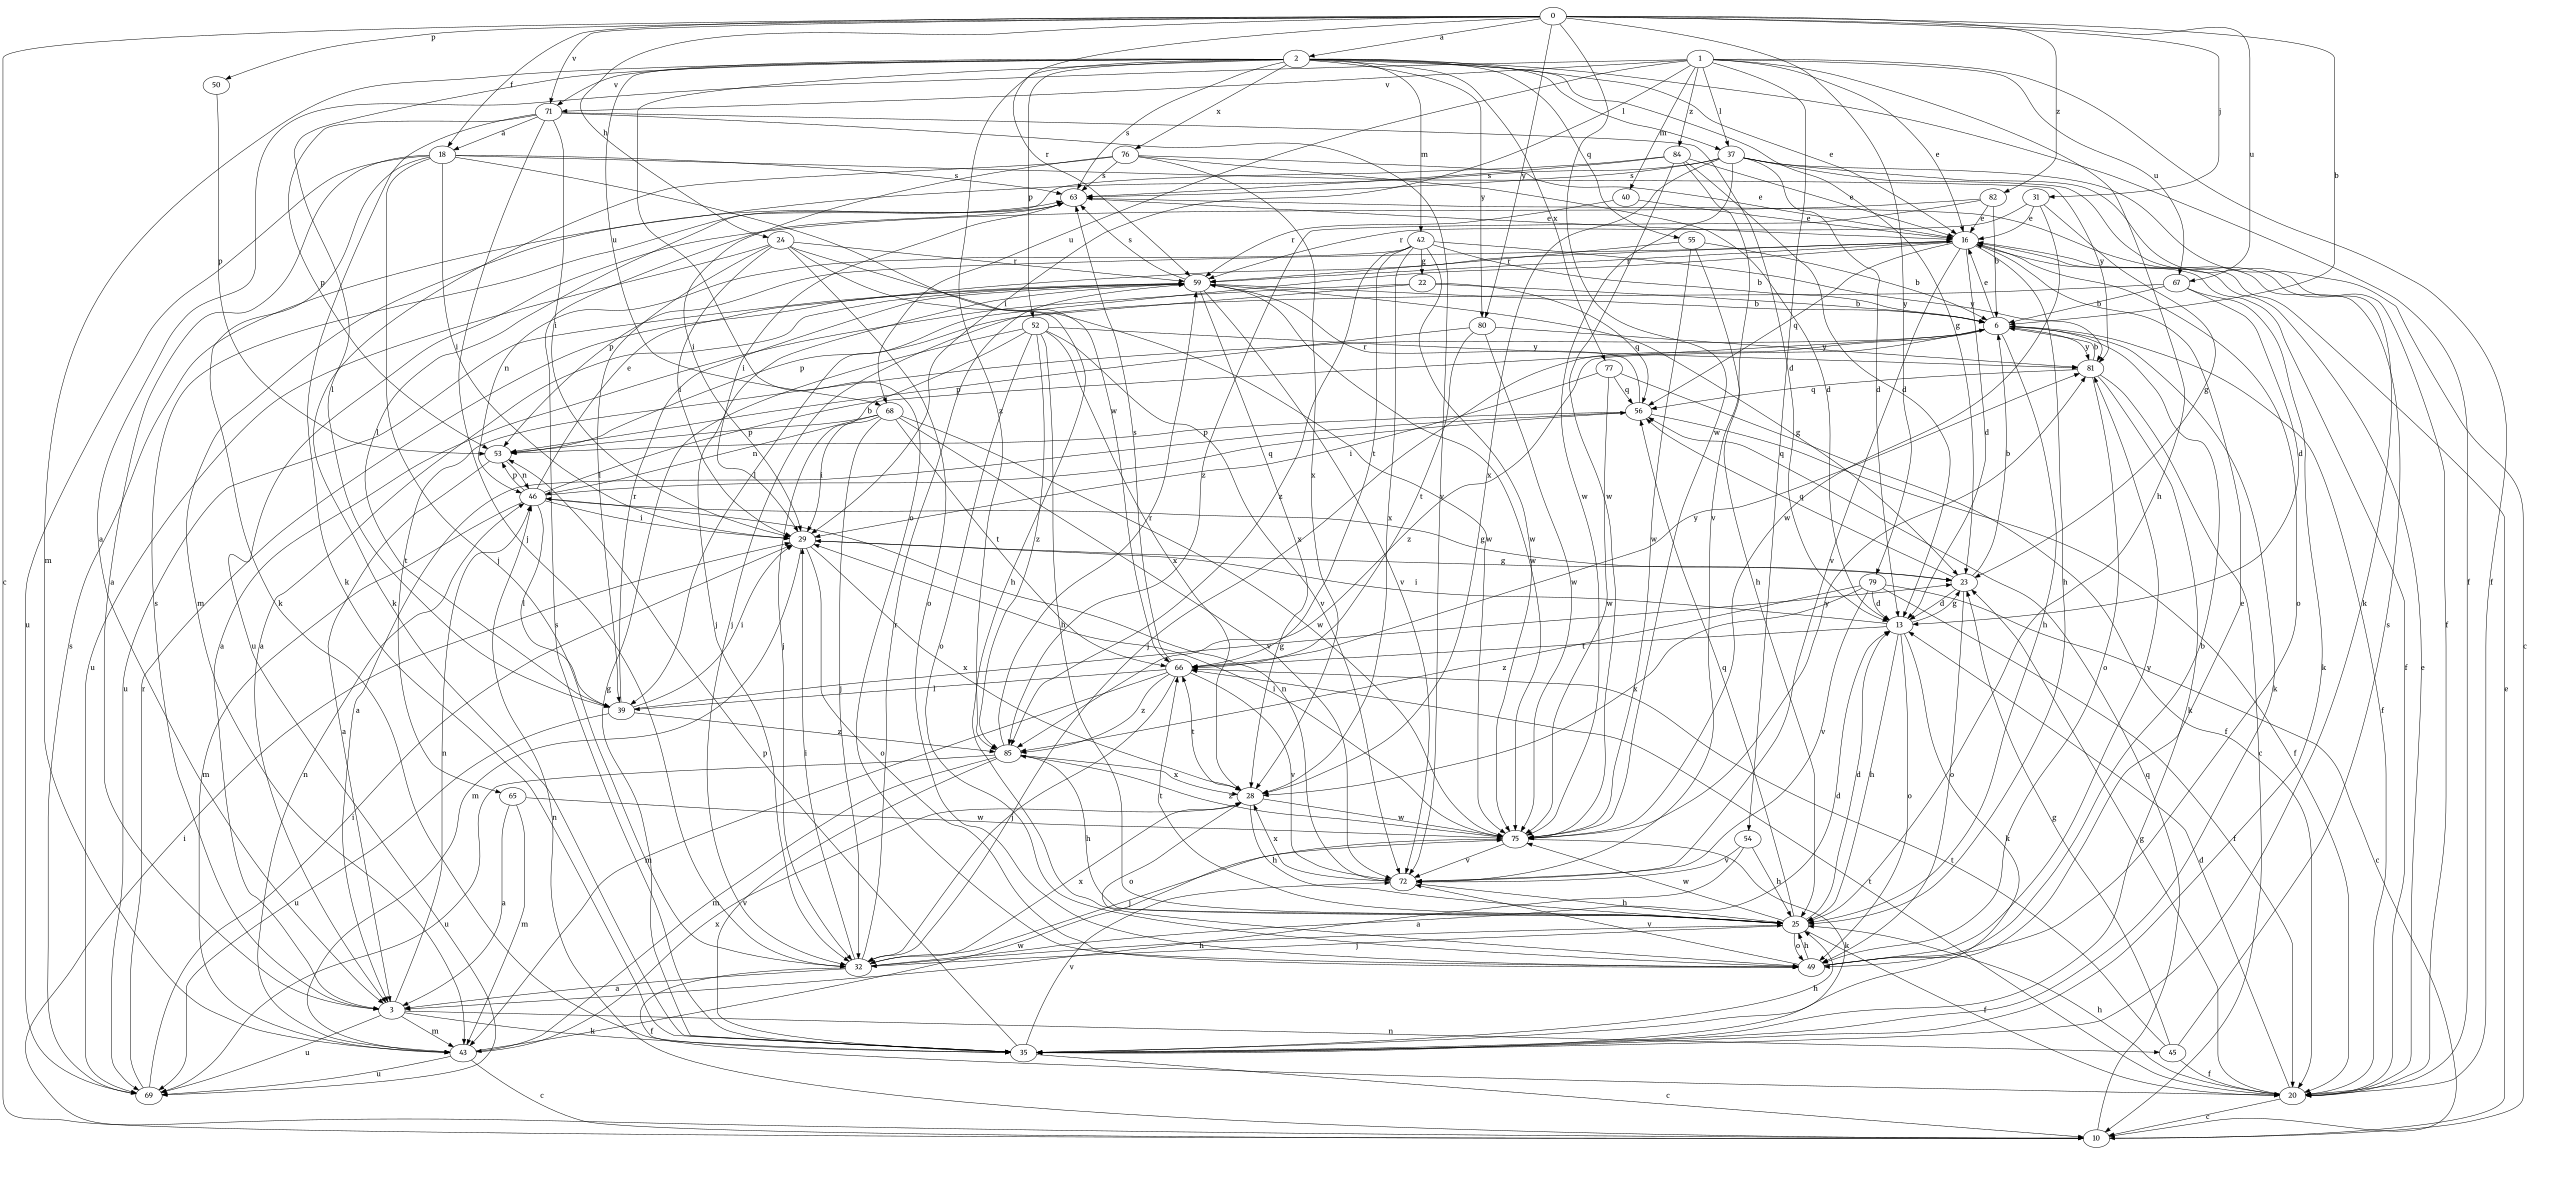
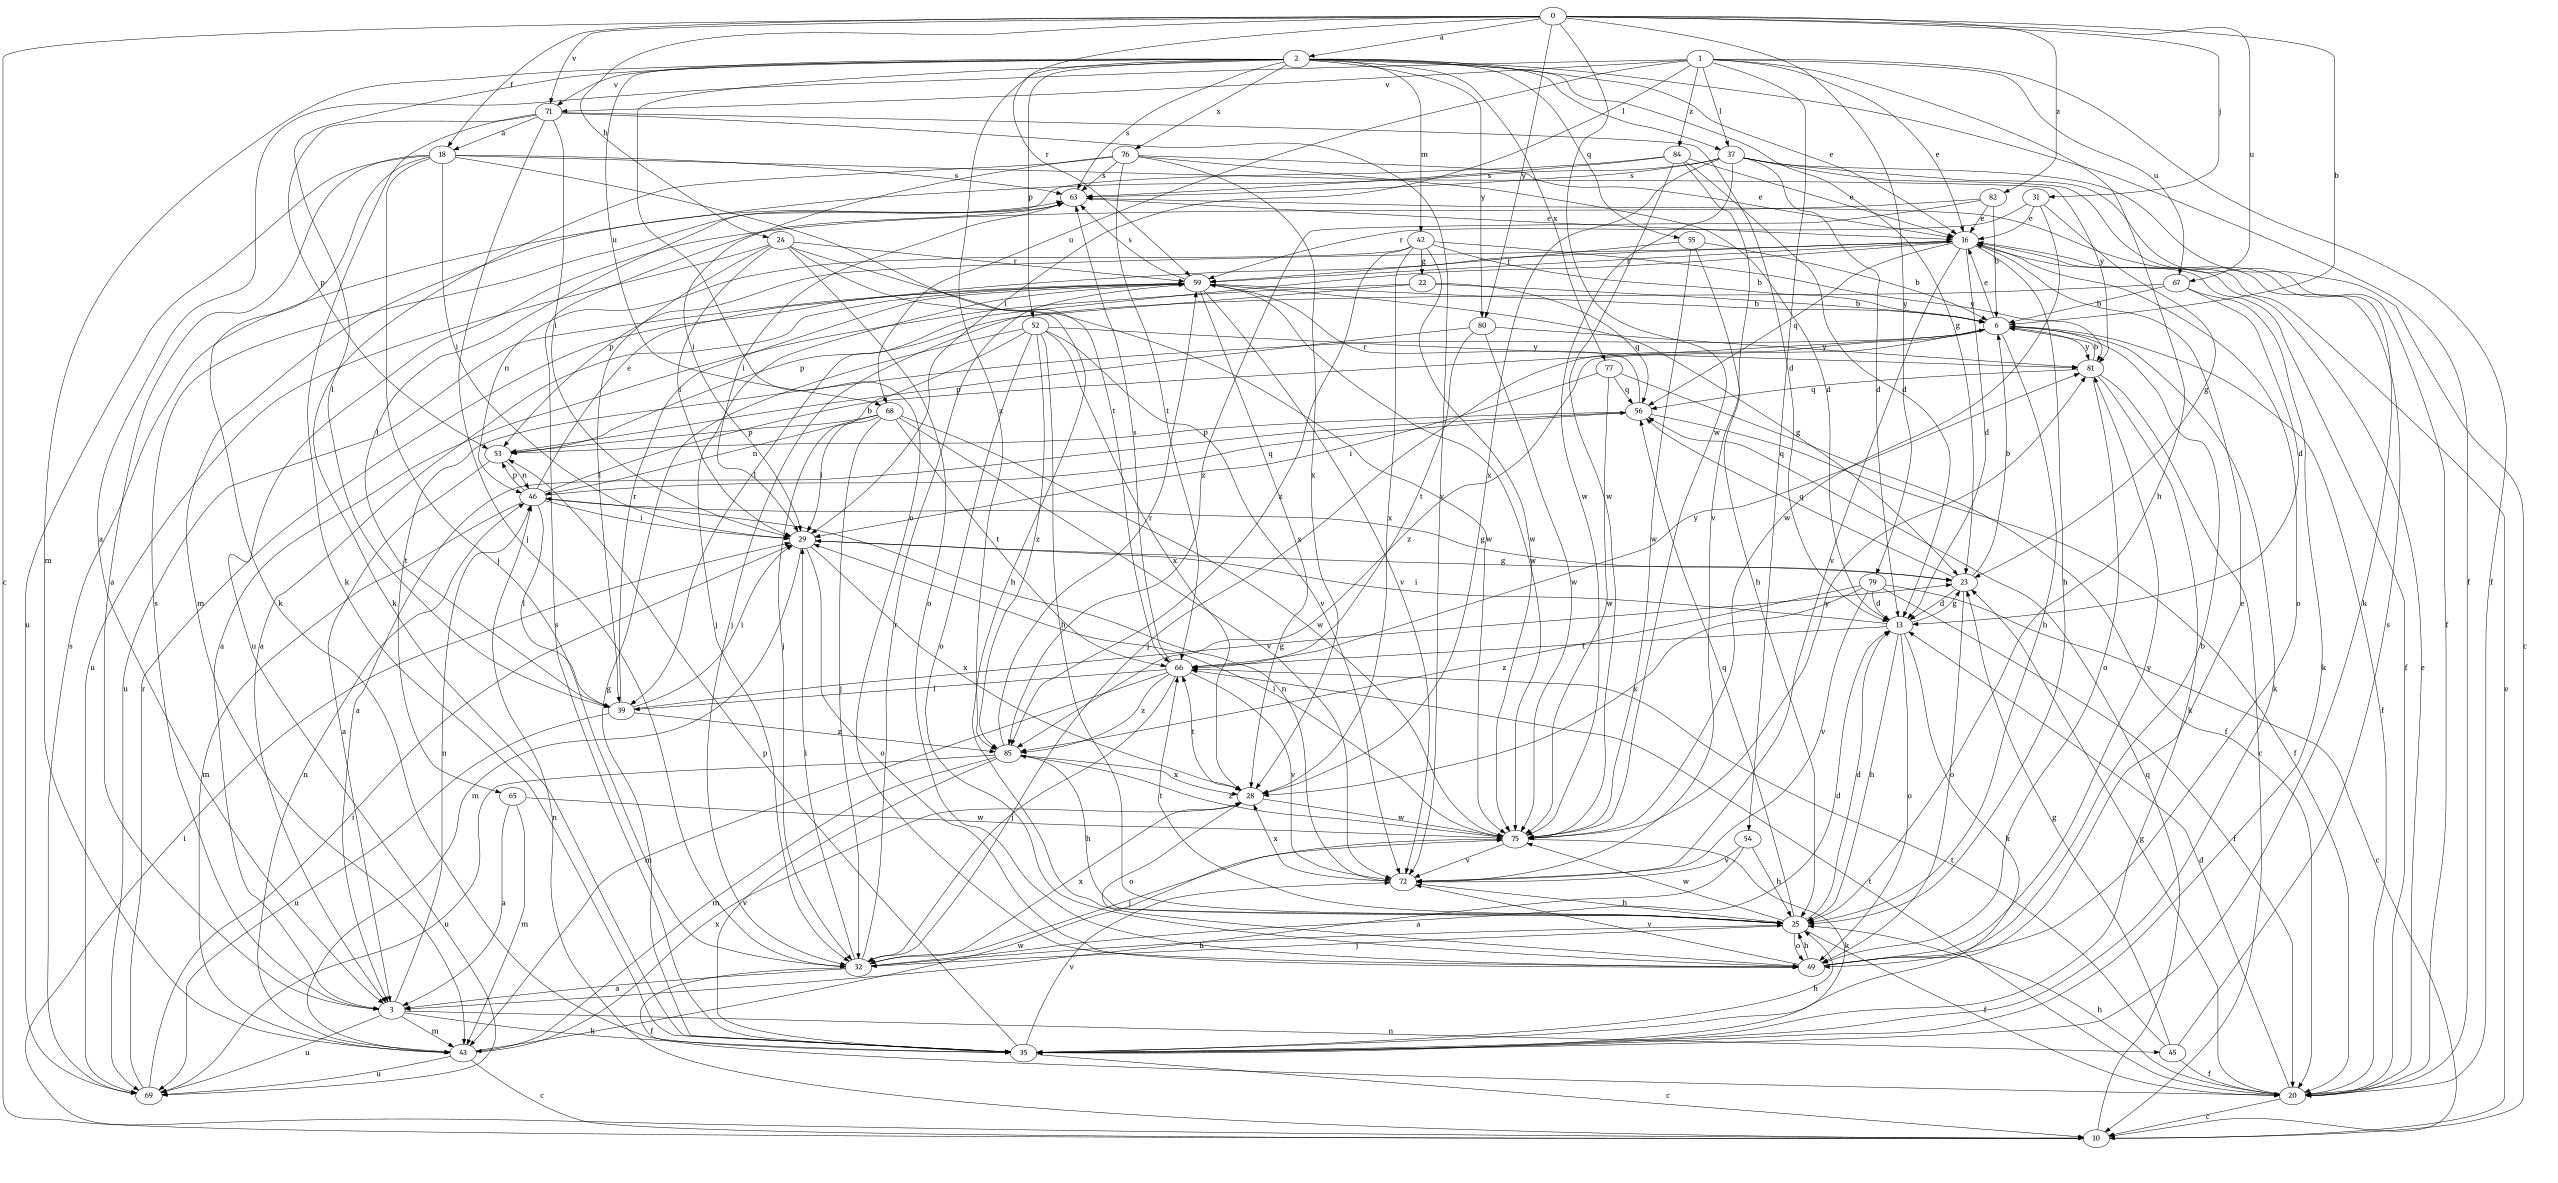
(216, 86) -> none
(1626, 198) -> none
(1114, 411) -> (1114, 411)
(1366, 477) -> (1164, 408)
(1475, 901) -> none
